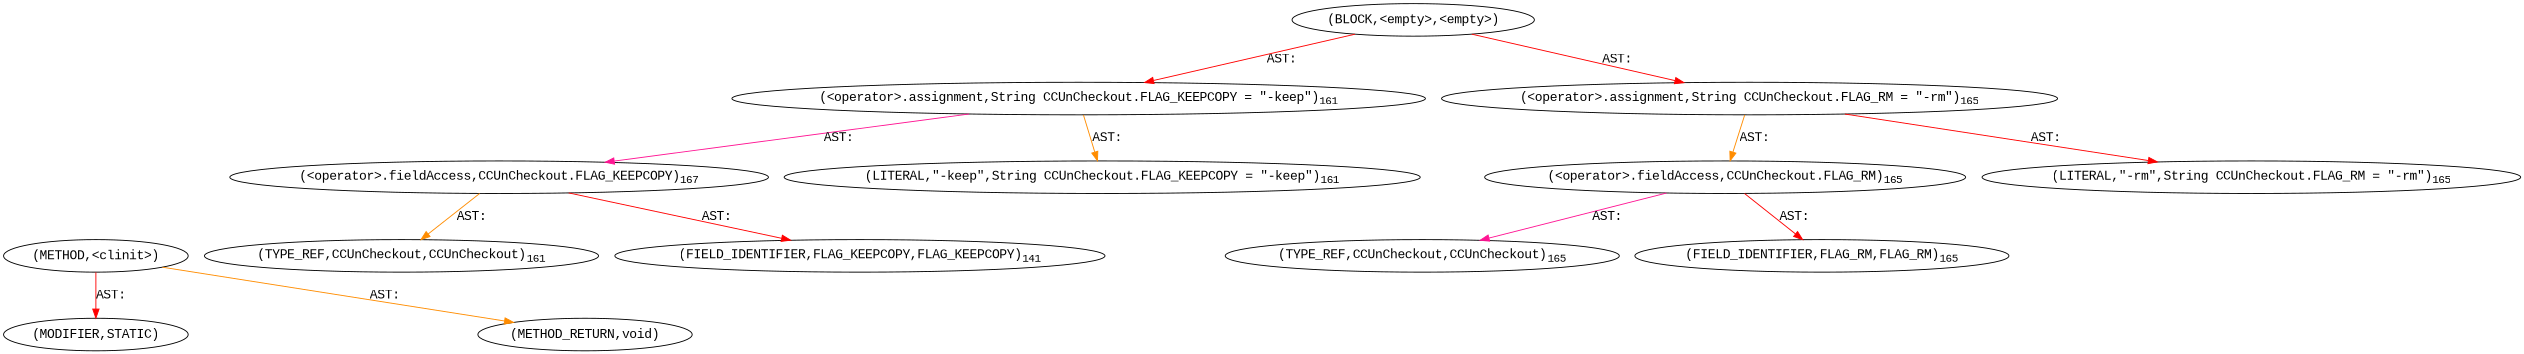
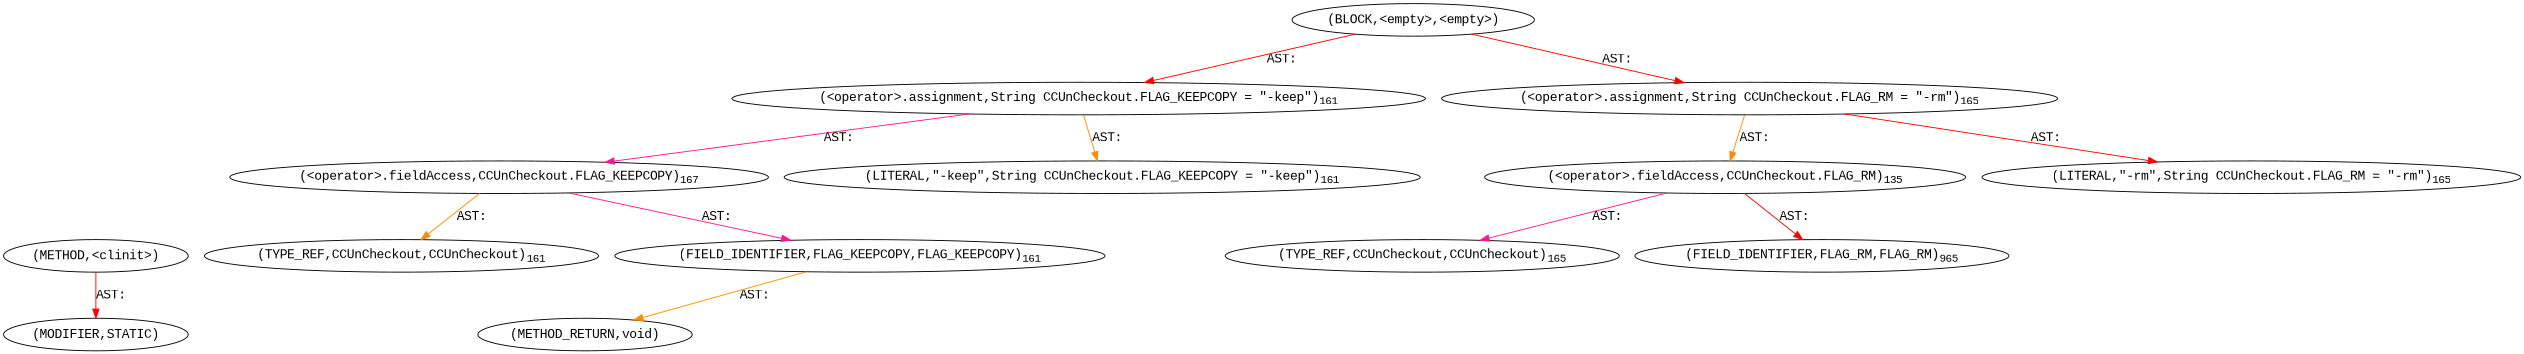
(1893, 176) -> (1893, 176)
(675, 216) -> (675, 216)
(1032, 255) -> (1032, 255)
(1949, 255) -> (1949, 255)
(333, 294) -> (724, 295)
